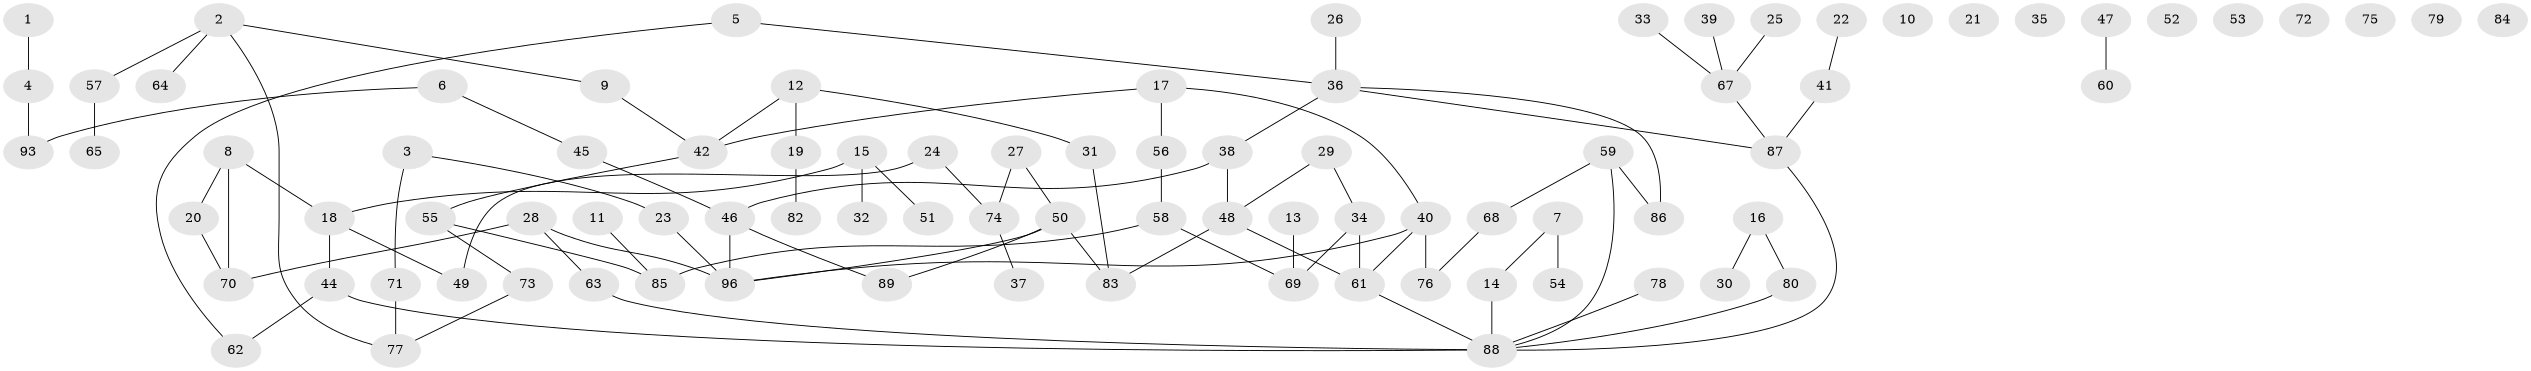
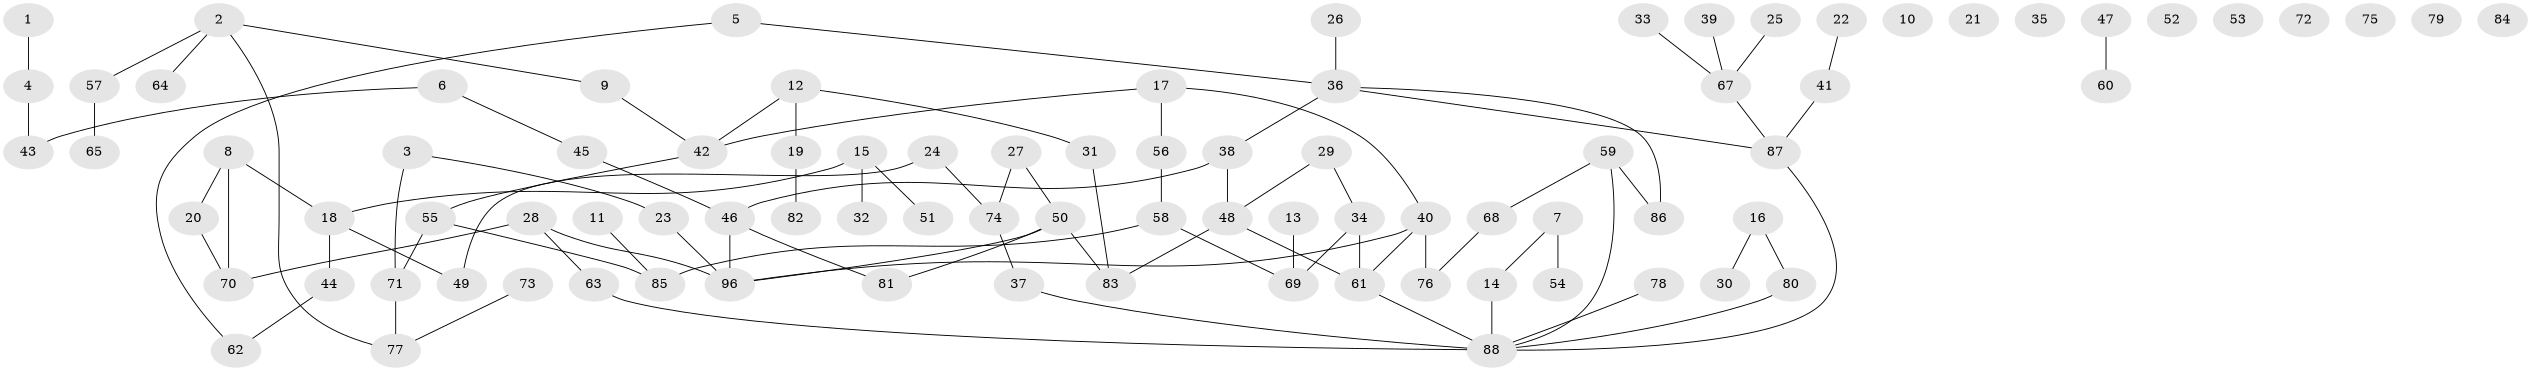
(28, 152) -> (28, 152)
(479, 252) -> (413, 252)
(887, 285) -> (887, 285)
(906, 345) -> (1253, 328)
